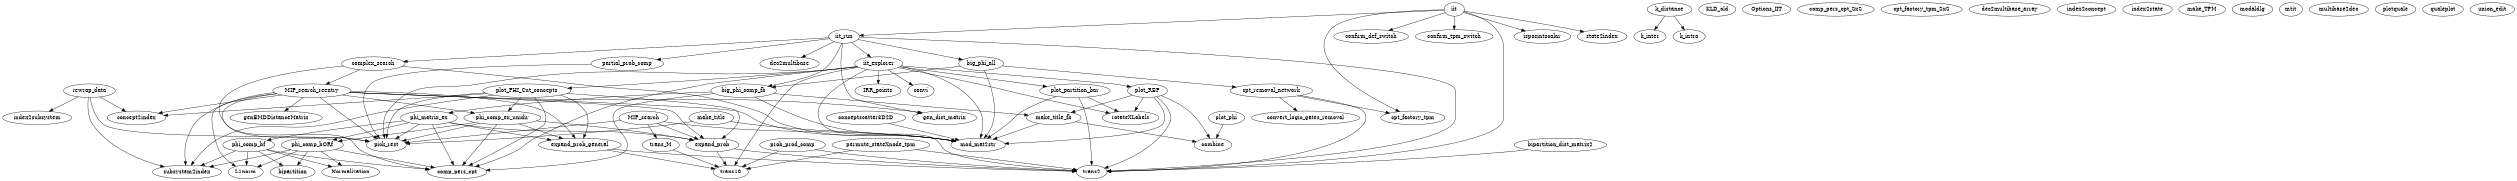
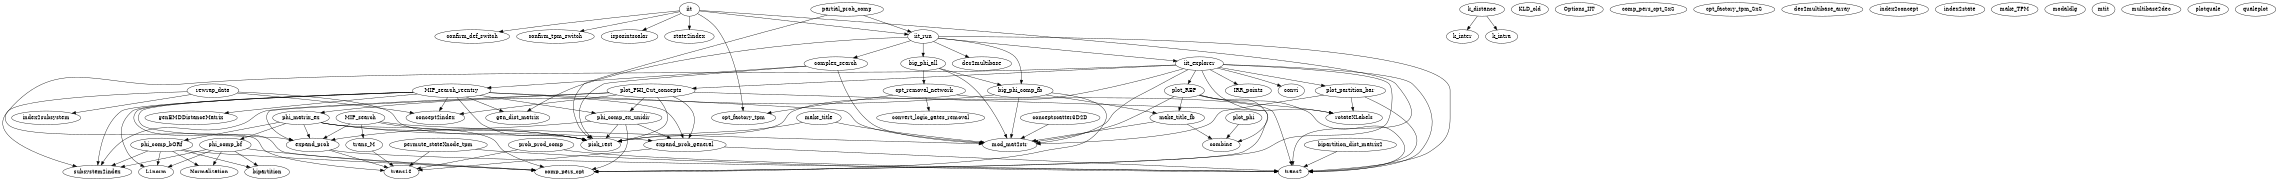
(2492, 9) -> none
(745, 49) -> (879, 21)
(415, 131) -> none
